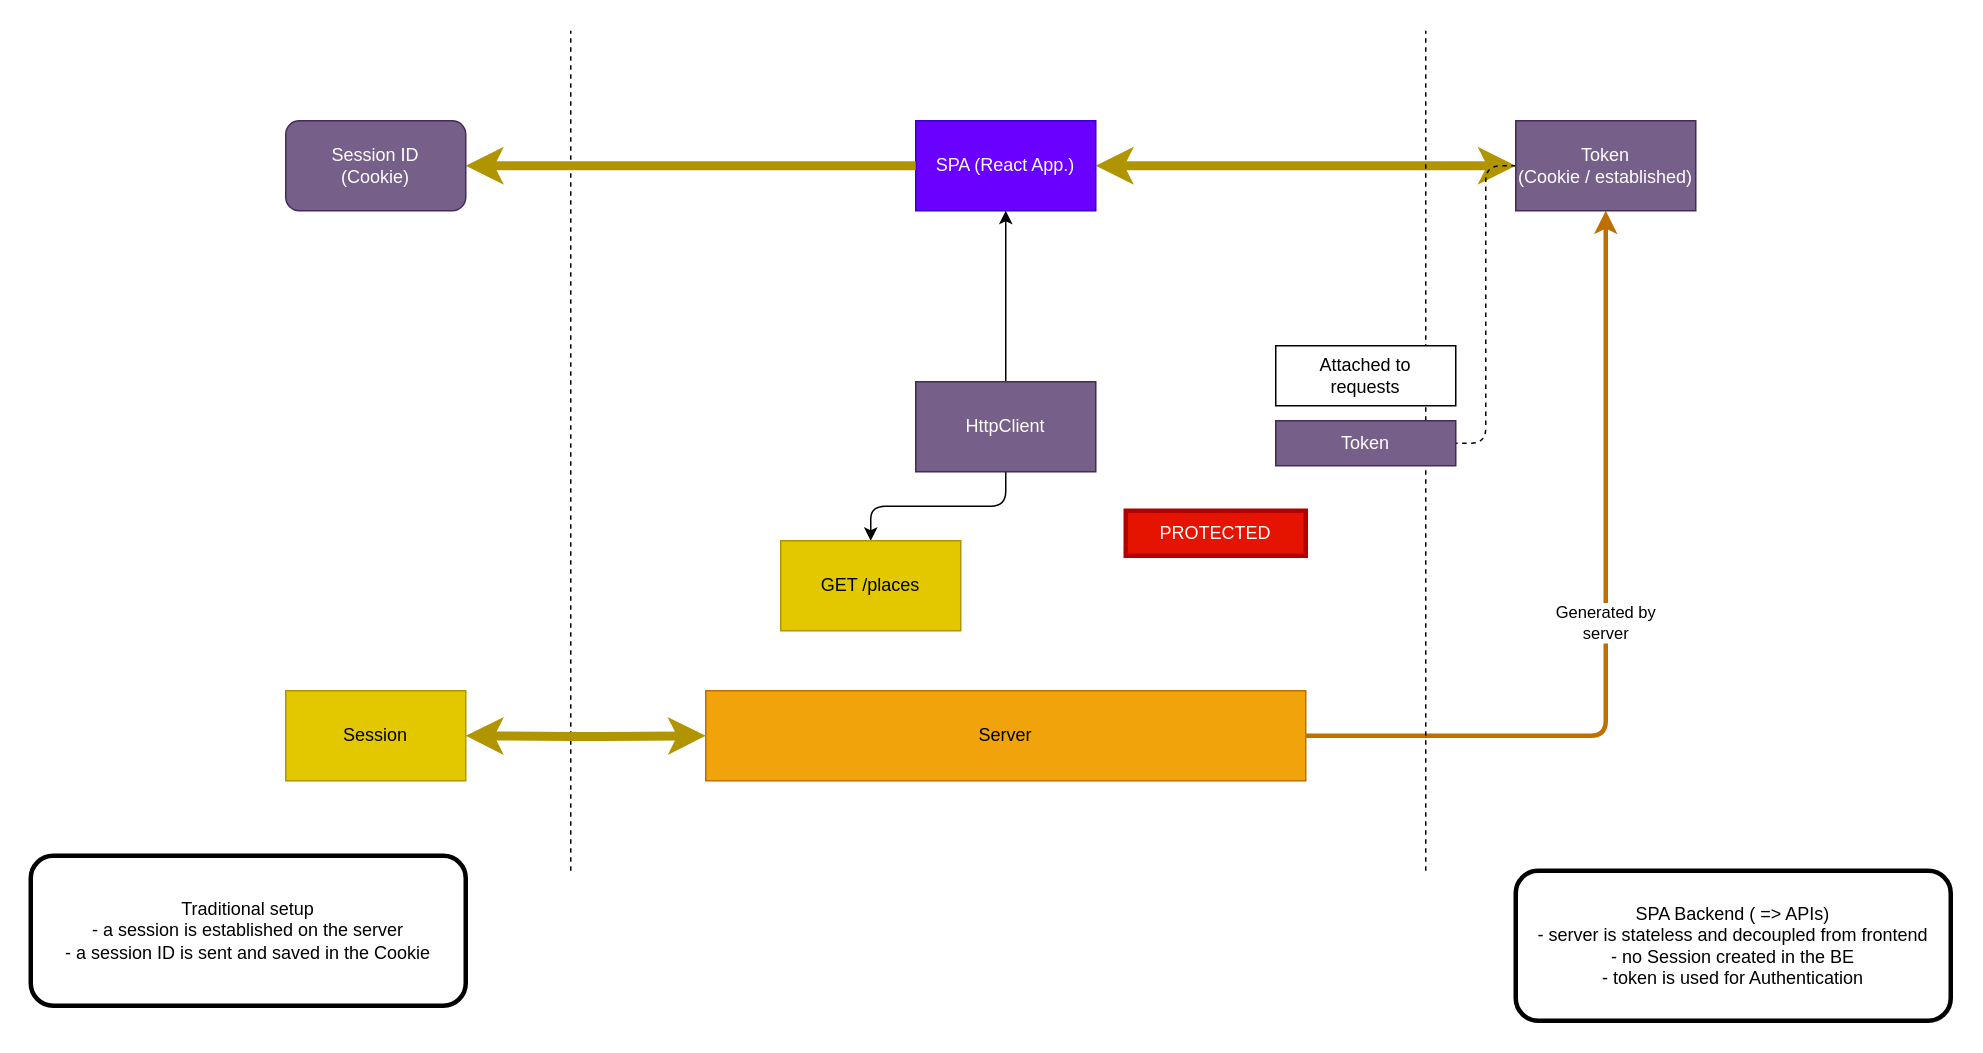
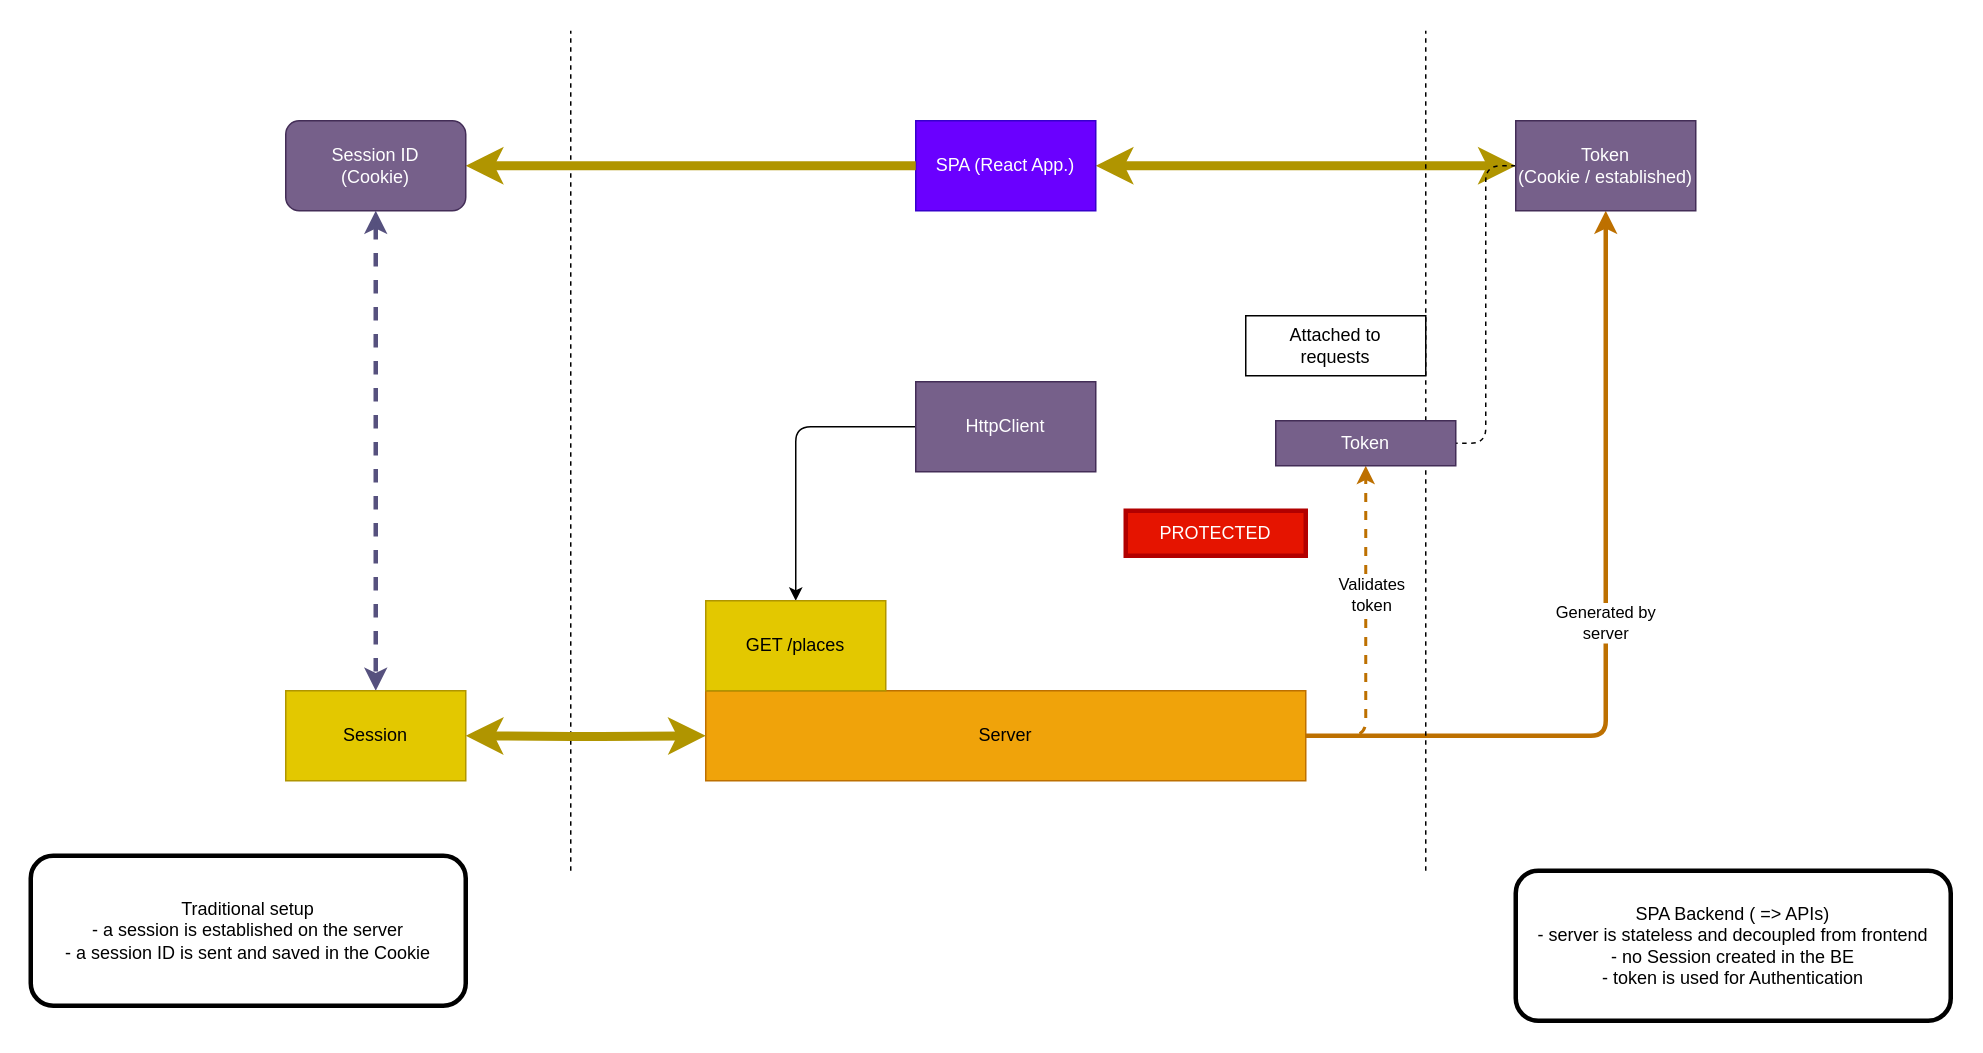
(1006, 302) -> none
(1366, 376) -> (1336, 346)
(871, 586) -> (796, 646)
none -> (1366, 605)
none -> (376, 666)
